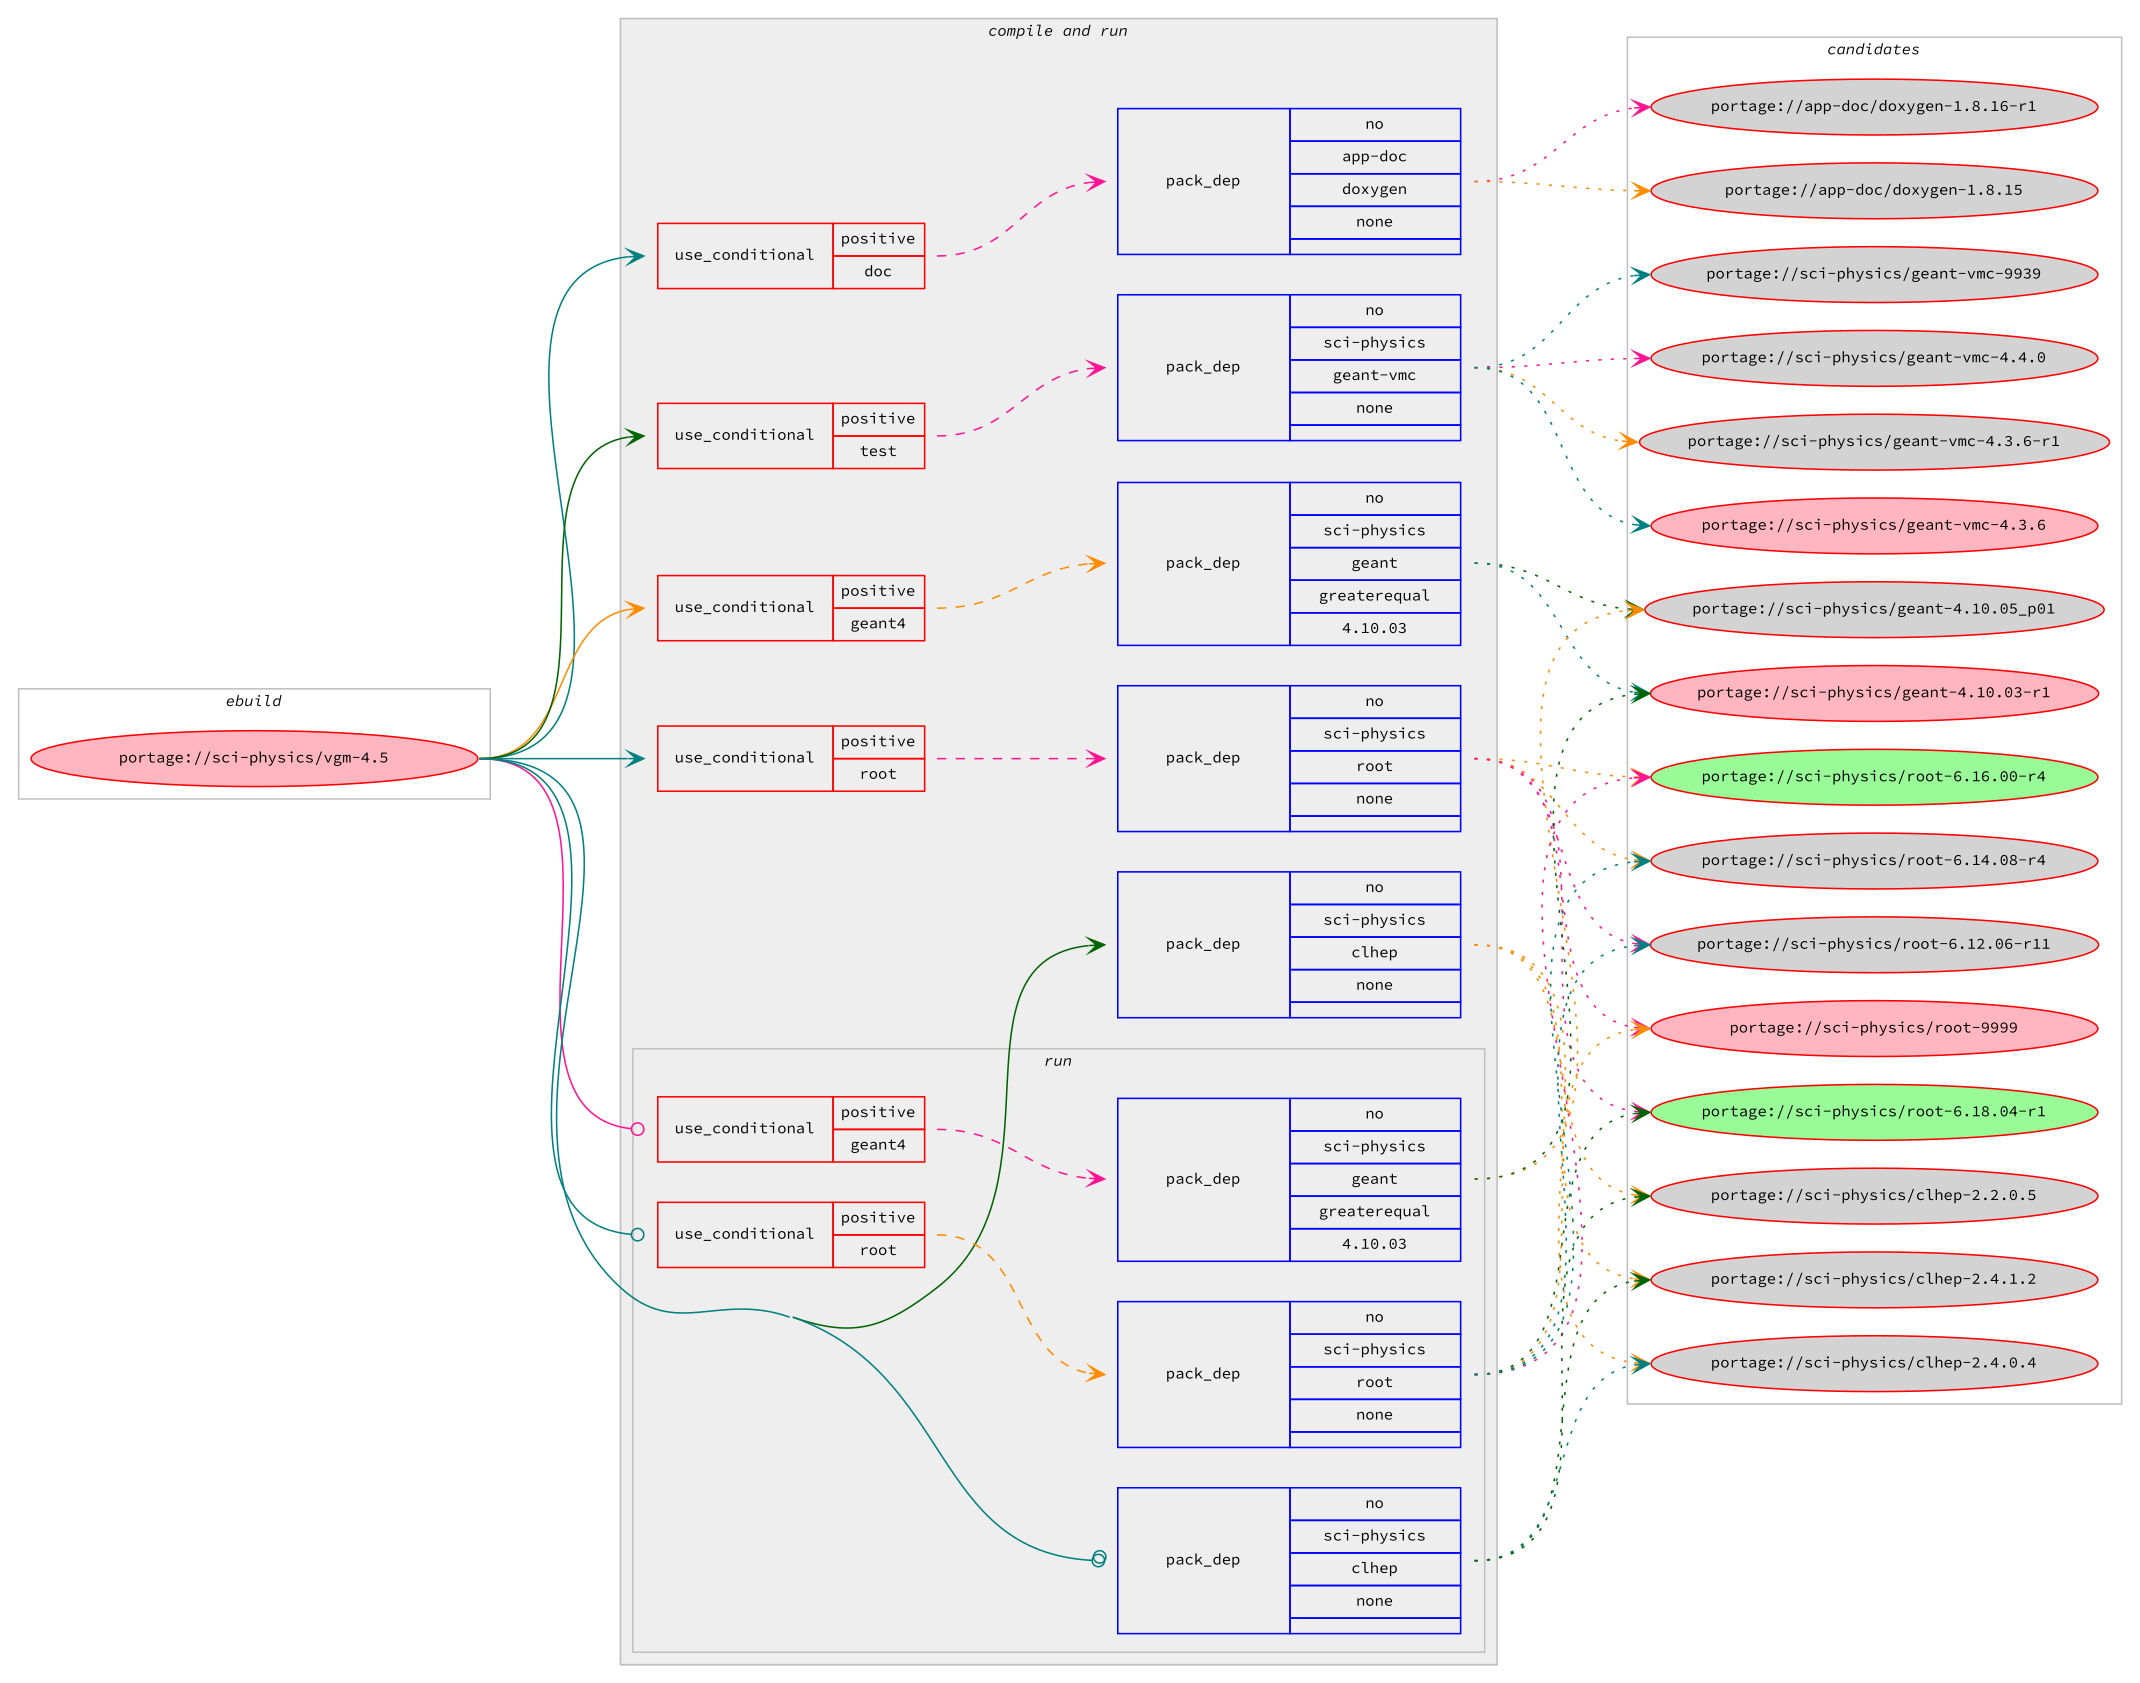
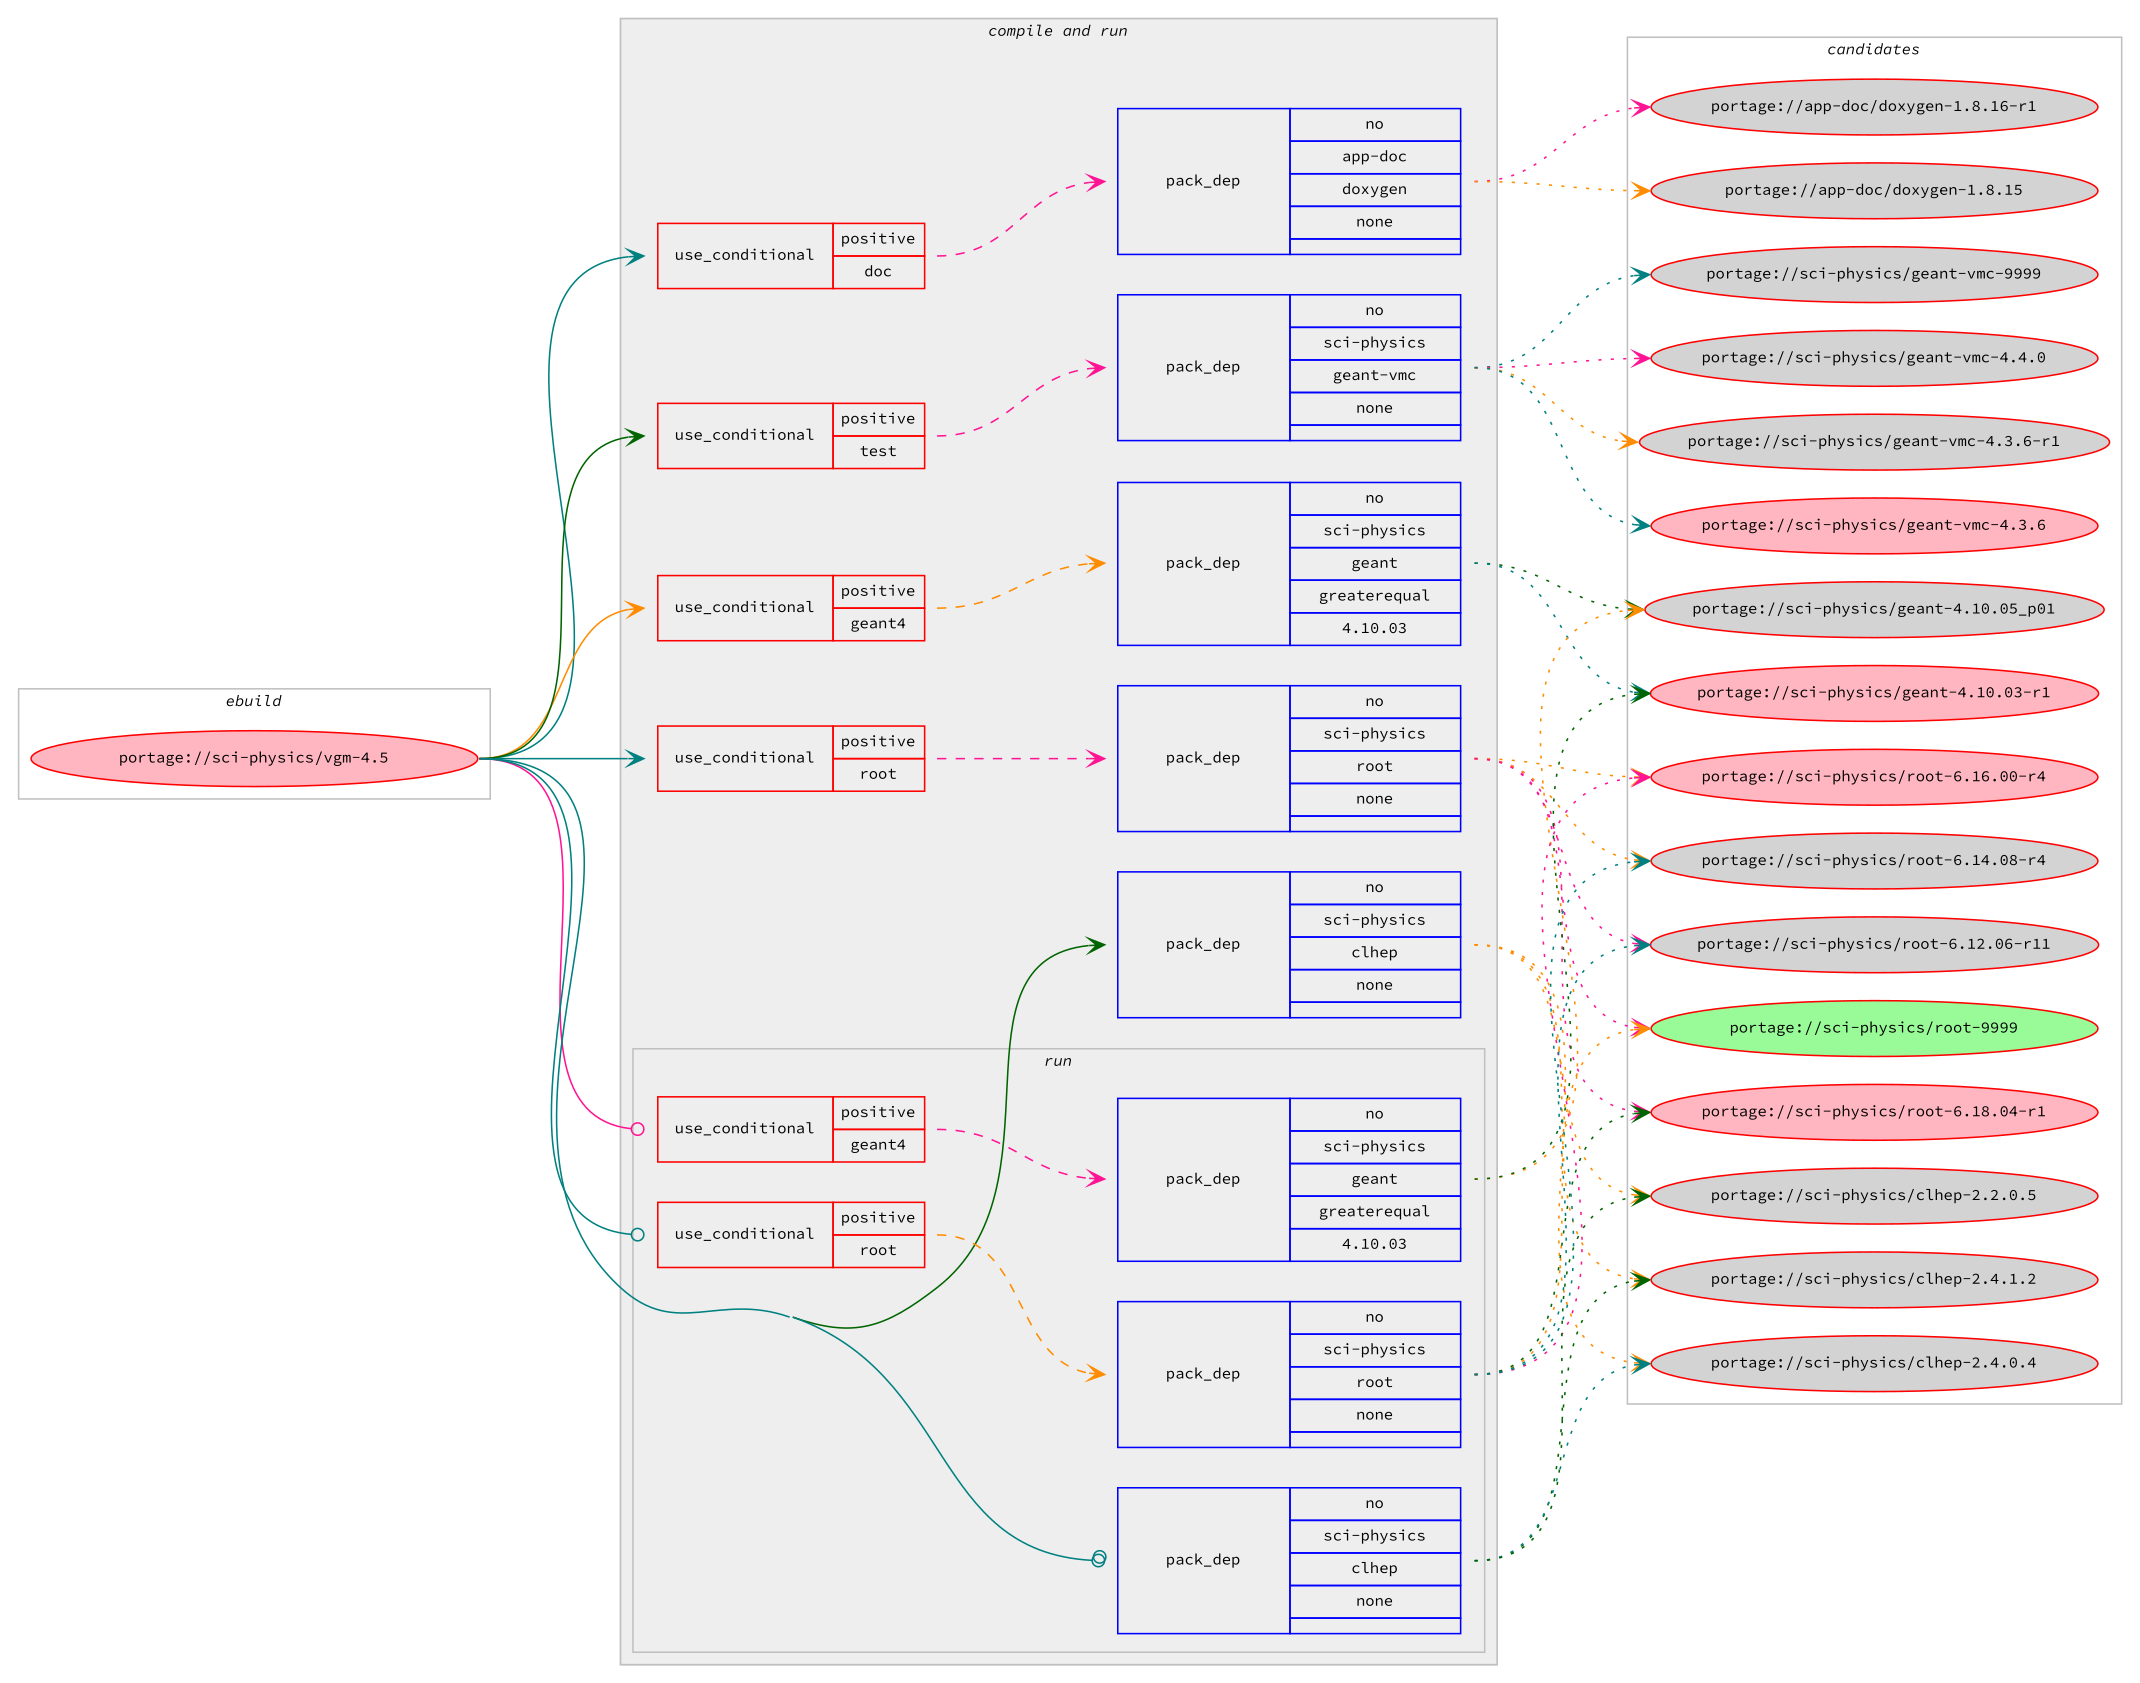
(1875, 275) -> (1875, 275)
(1875, 777) -> (1875, 777)
(1875, 1029) -> (1875, 1029)
(1875, 1112) -> (1875, 1112)
